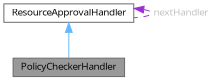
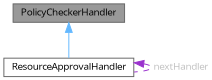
(69, 45) -> (69, 45)
